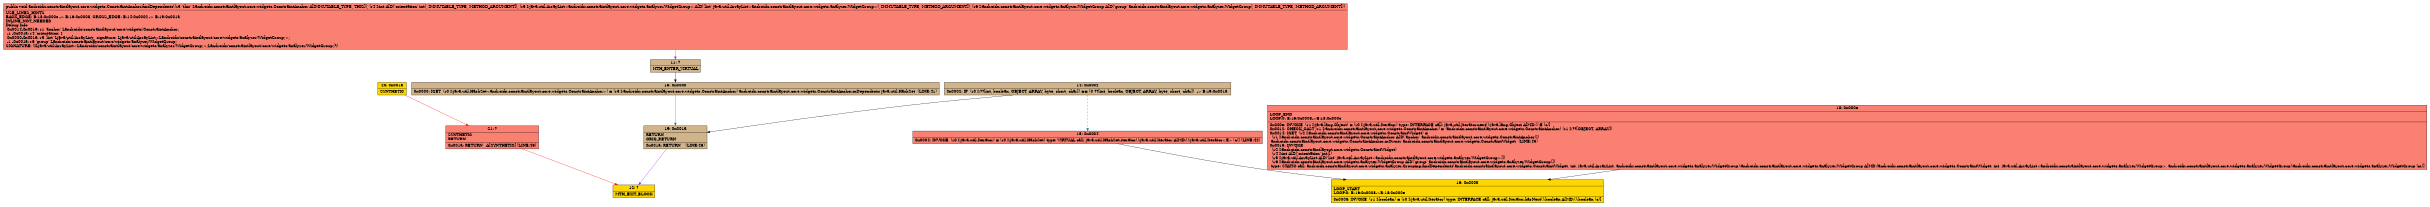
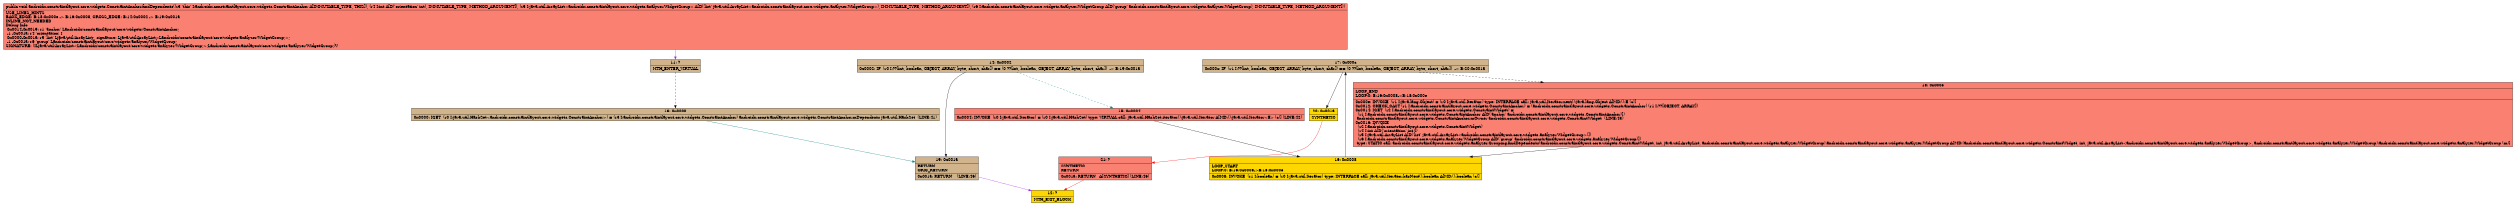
none -> (1346, 66)
(675, 76) -> (675, 89)
